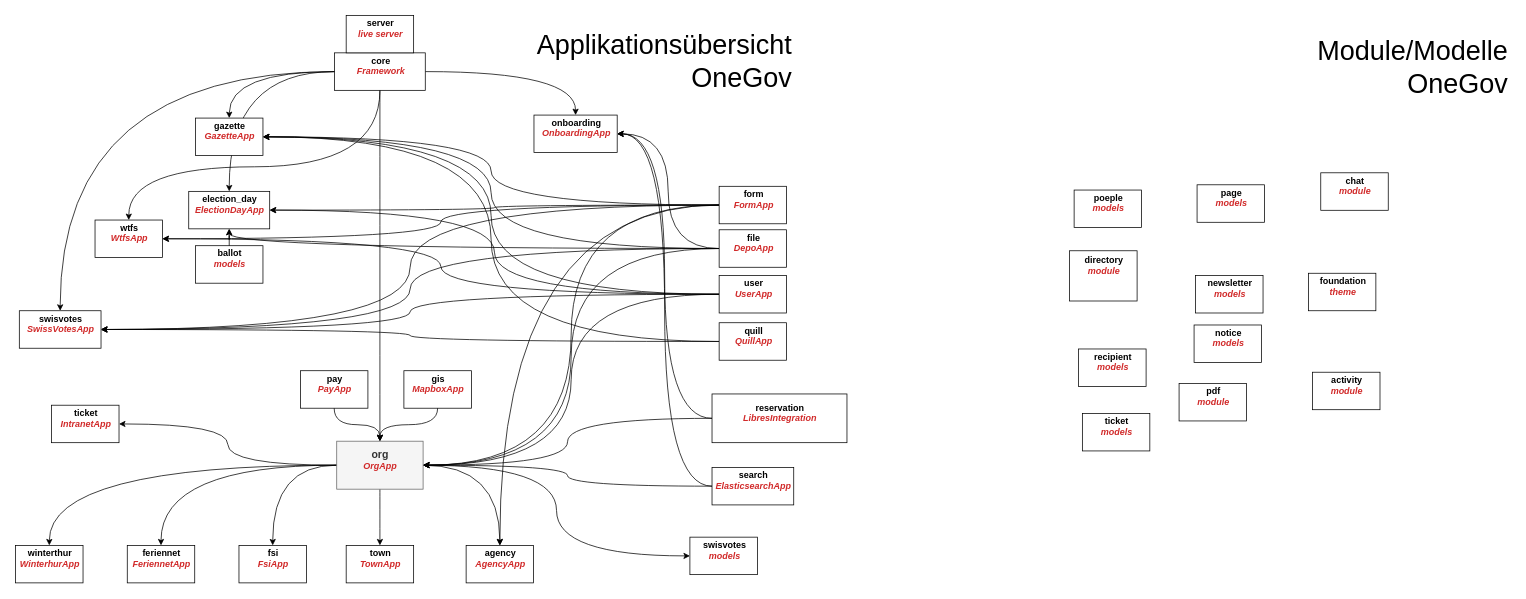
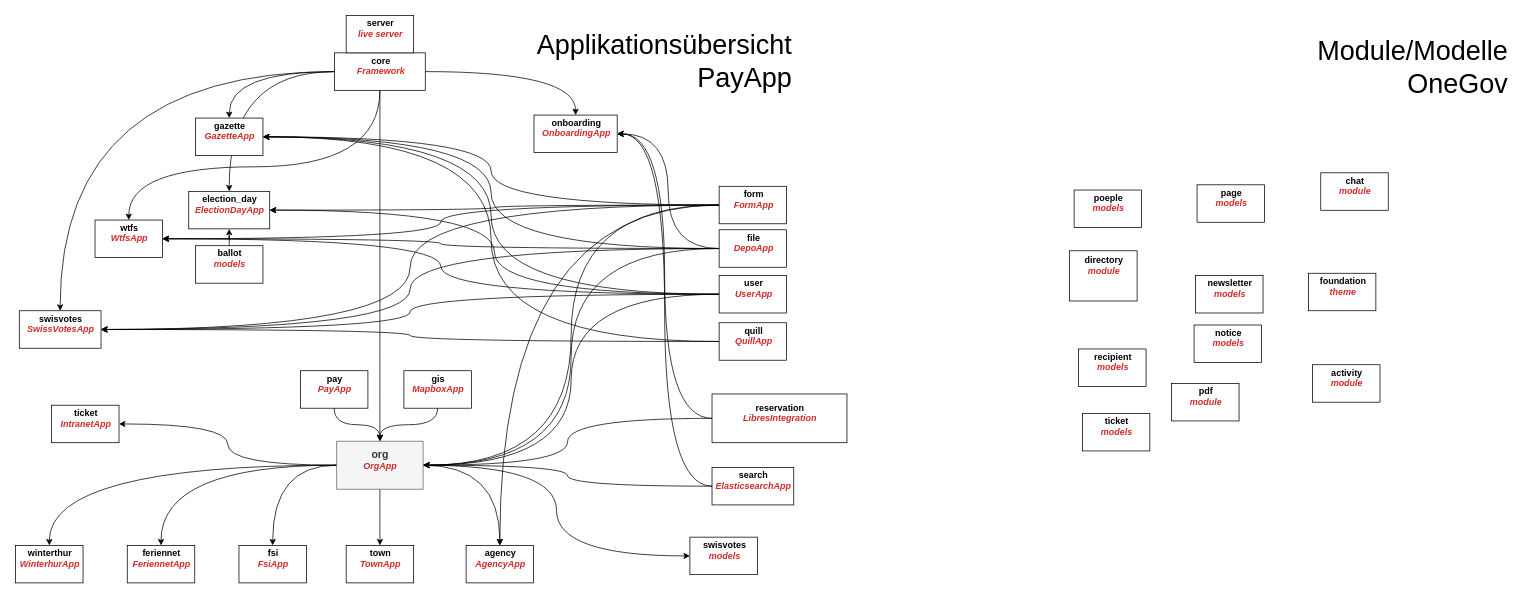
(660, 61) -> (660, 61)
(441, 247) -> (387, 240)
(1347, 391) -> (1347, 384)
(1213, 402) -> (1206, 402)
